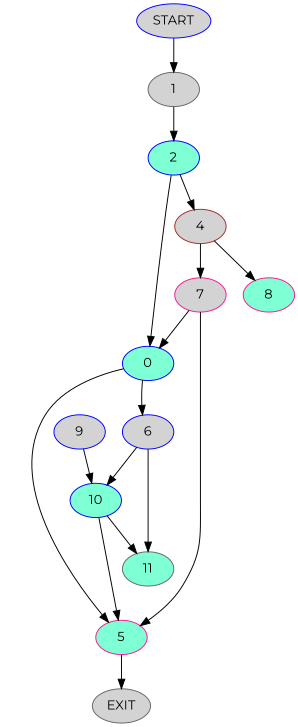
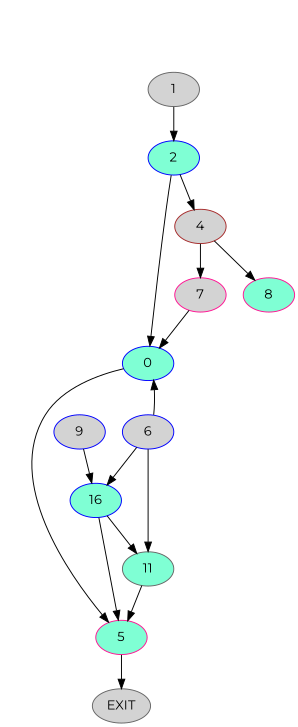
(174, 21) -> none
(142, 393) -> (154, 402)
(200, 475) -> (137, 599)
(96, 500) -> (96, 500)
